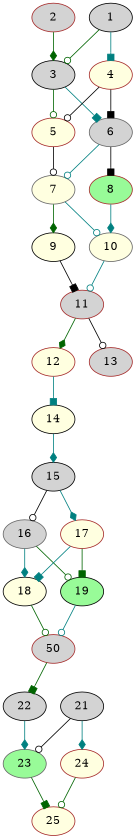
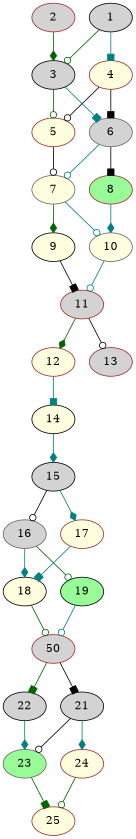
(82, 559) -> none
none -> (66, 674)
